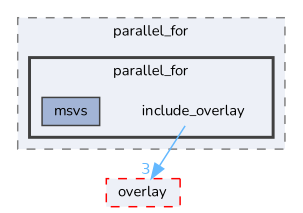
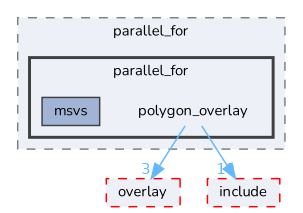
(193, 111) -> (193, 111)
none -> (244, 193)
